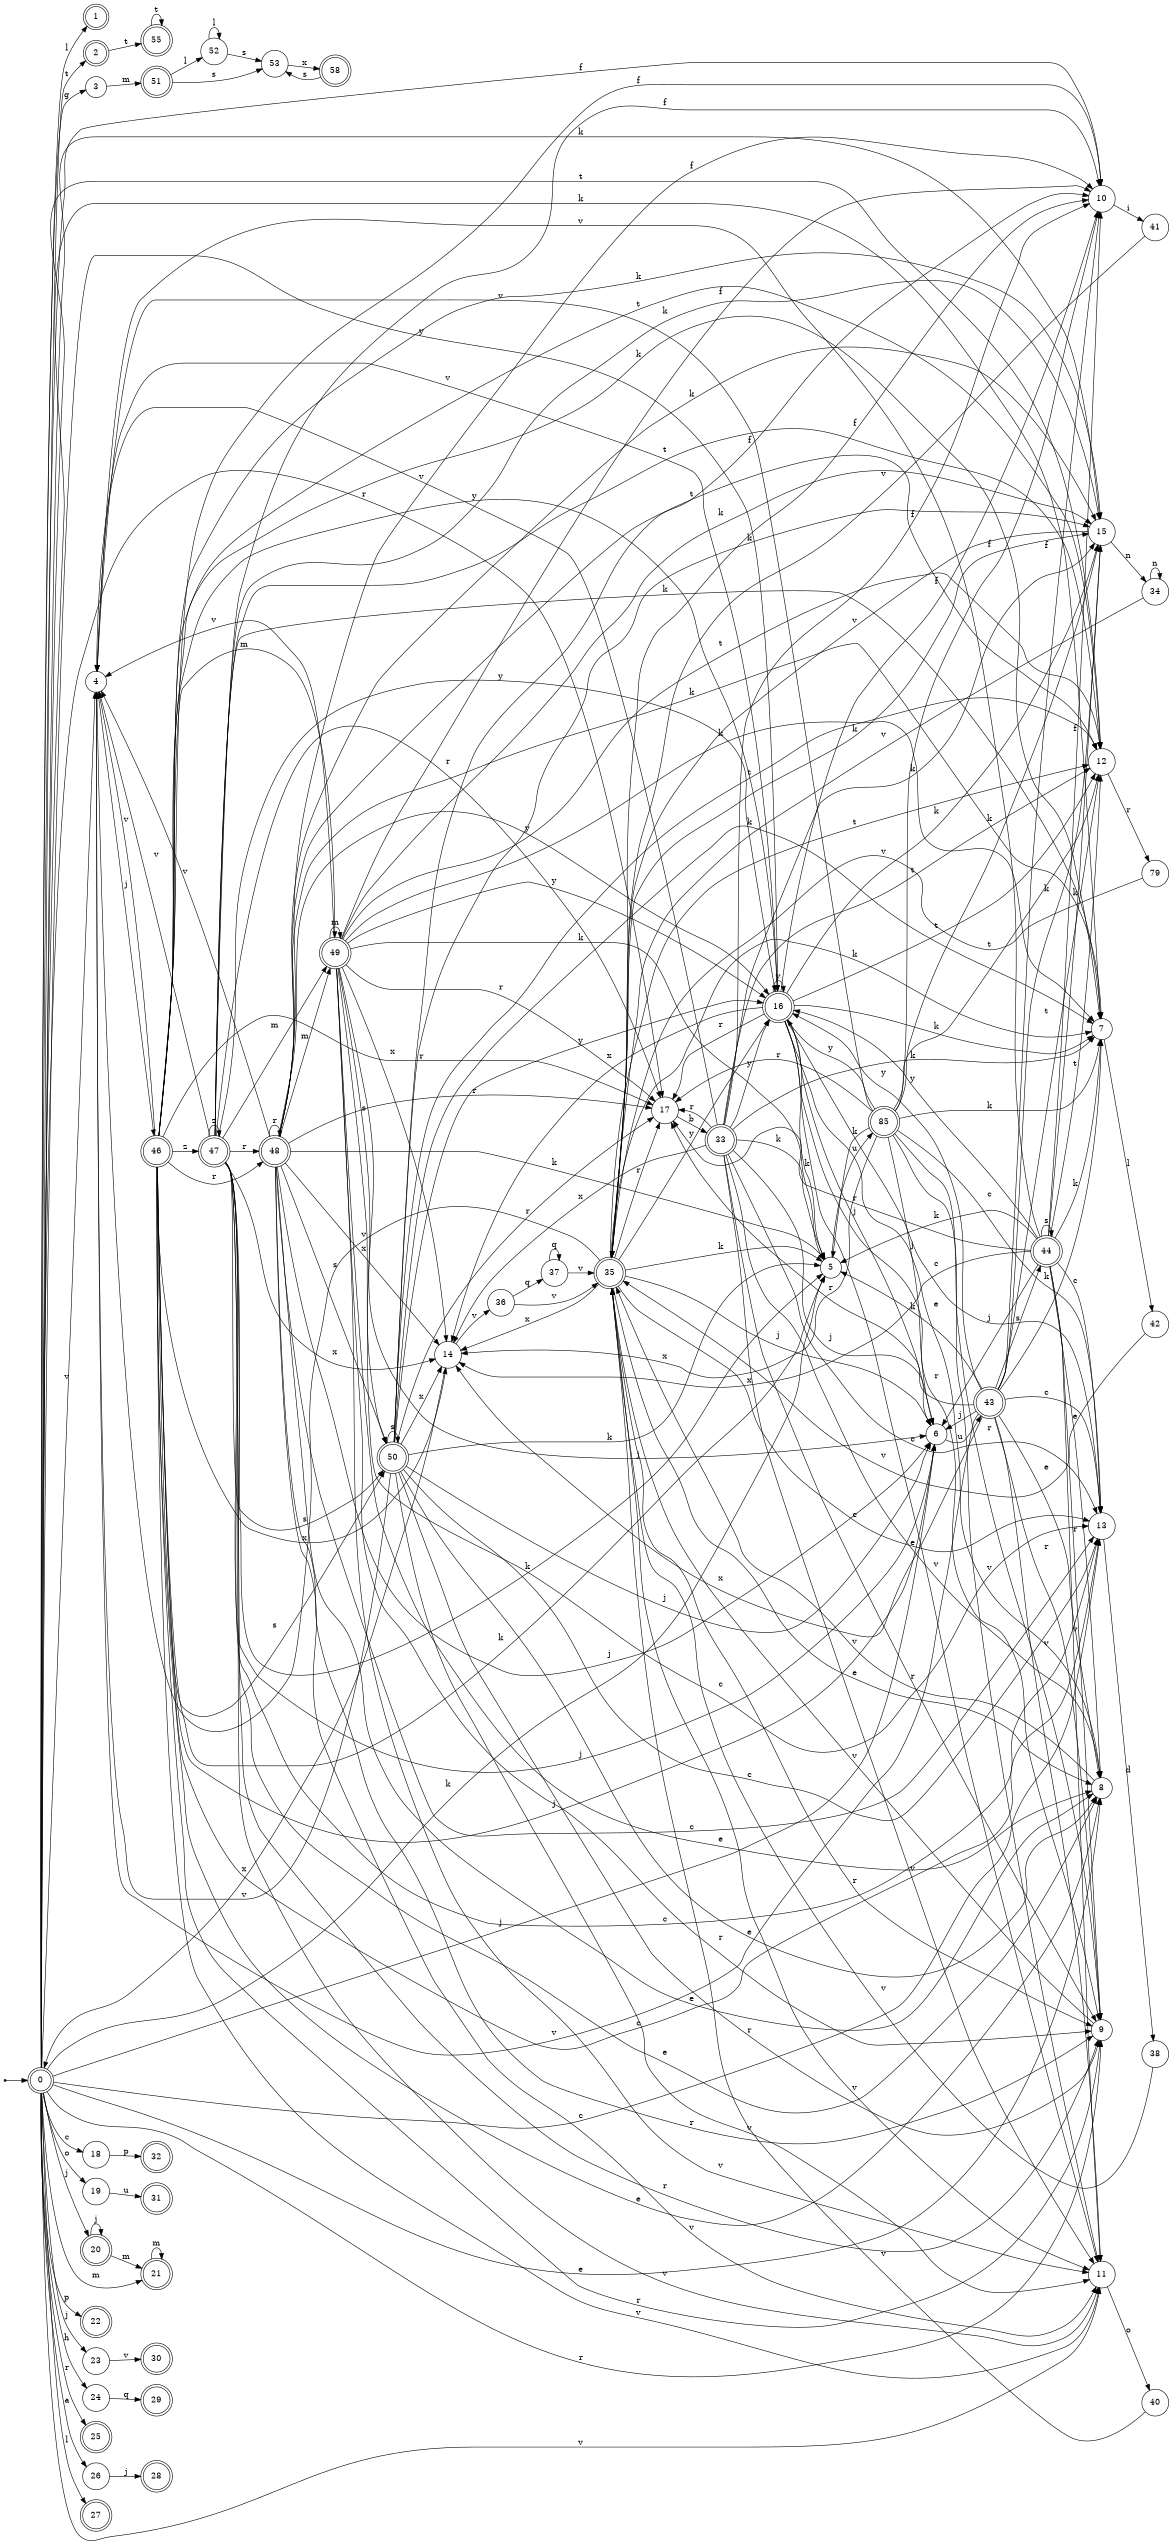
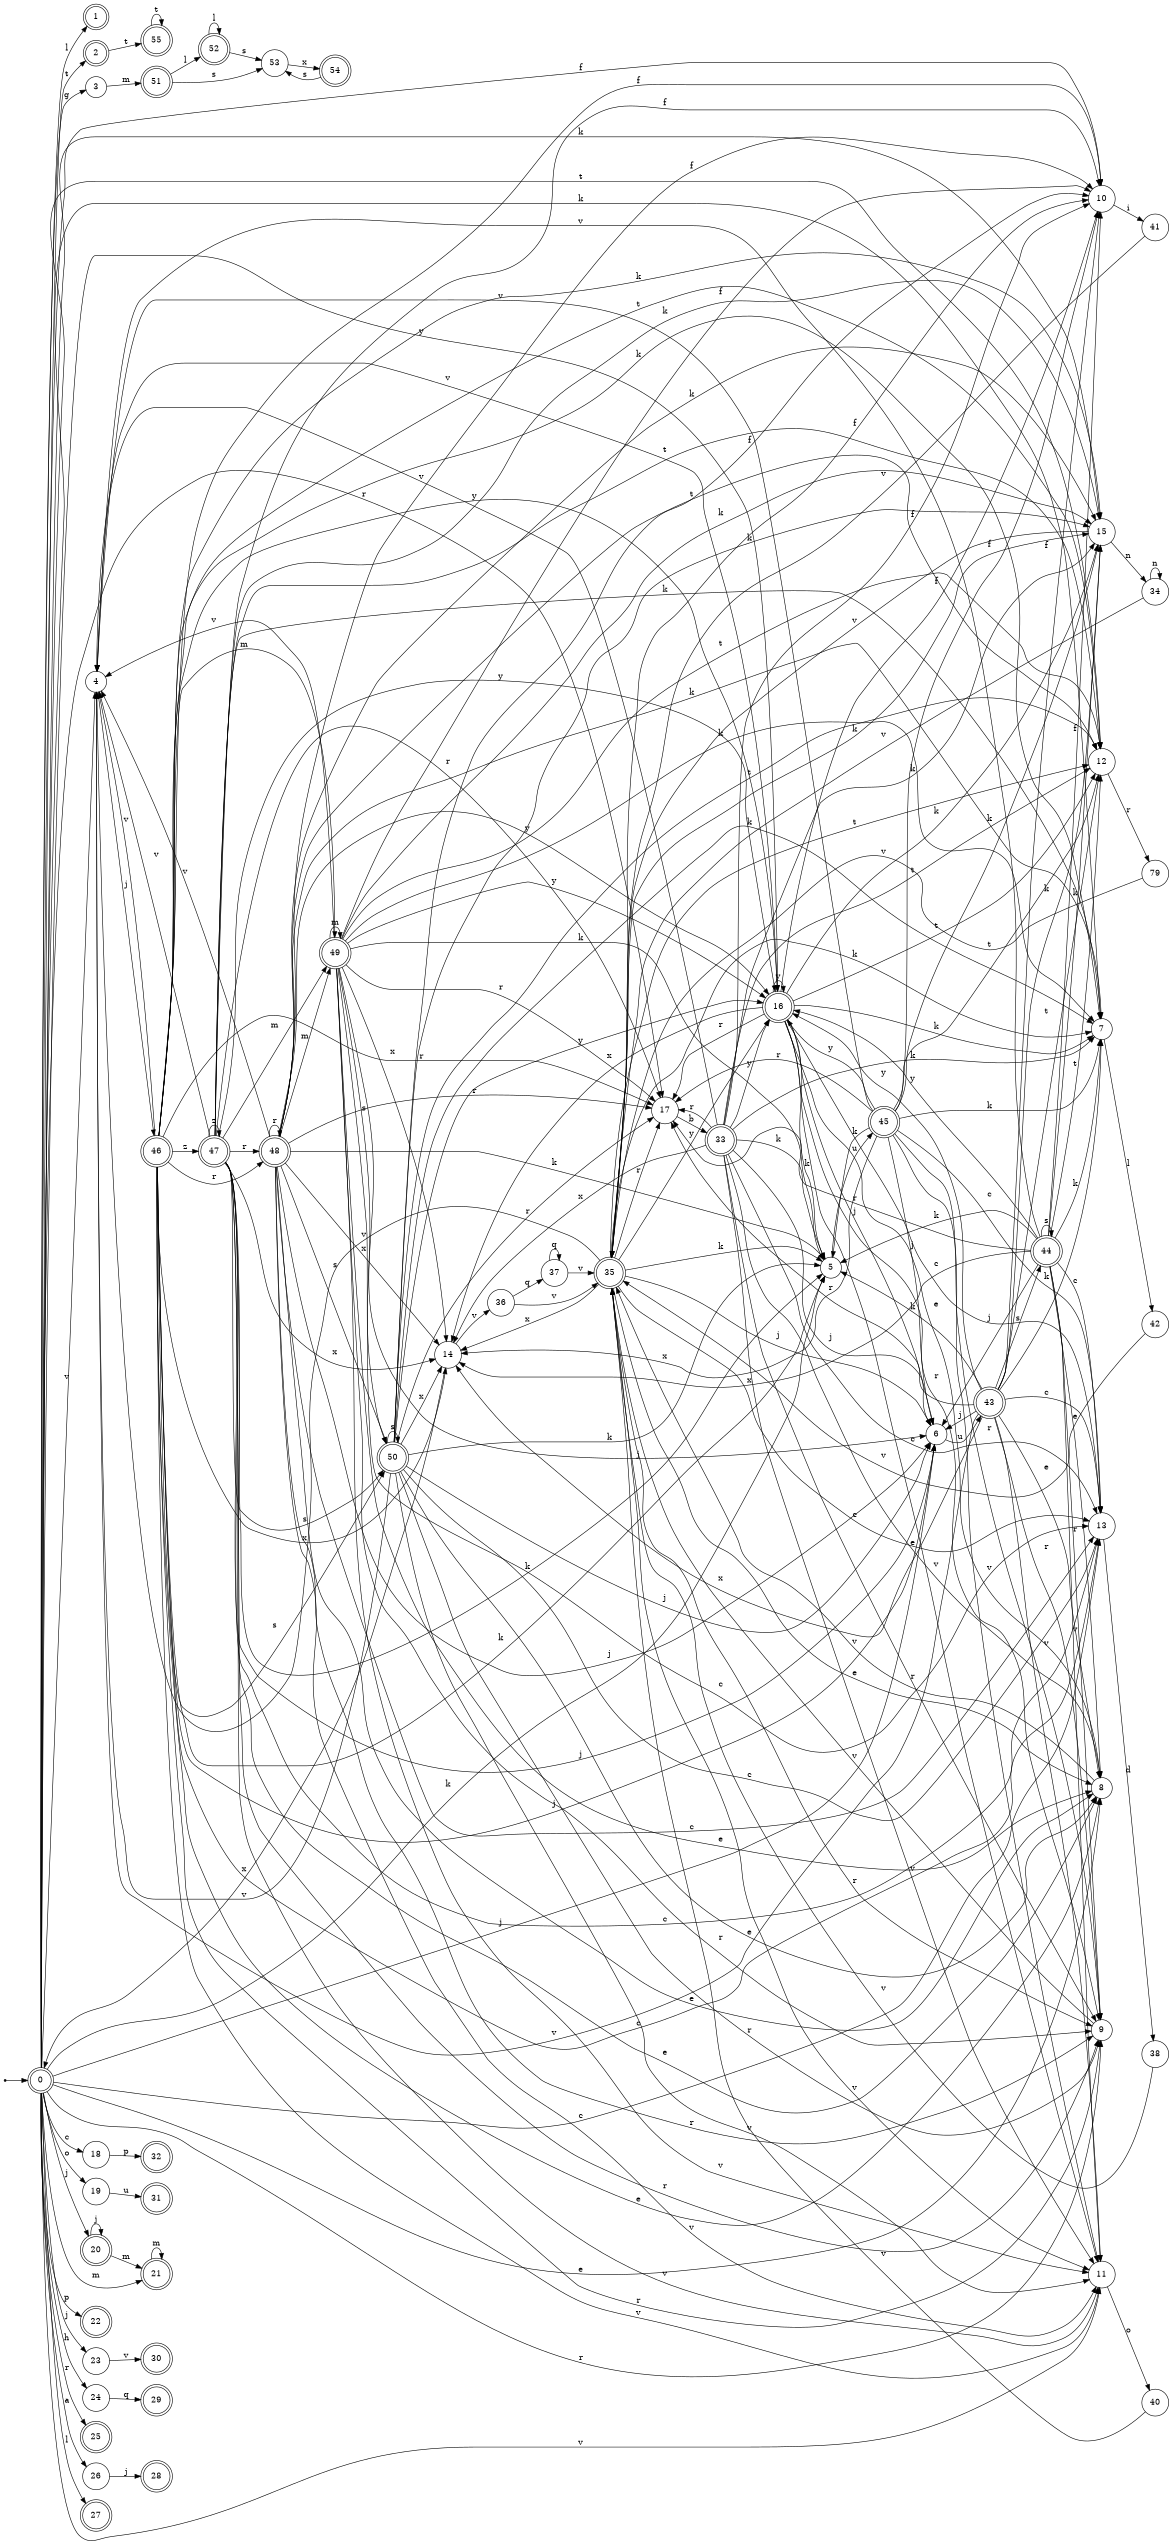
(214, 51) -> (214, 49)
(335, 71) -> (335, 71)
(884, 1122) -> (884, 1122)
